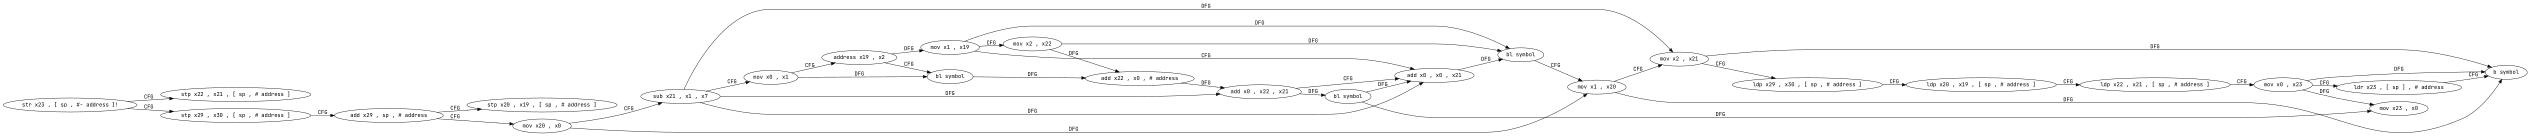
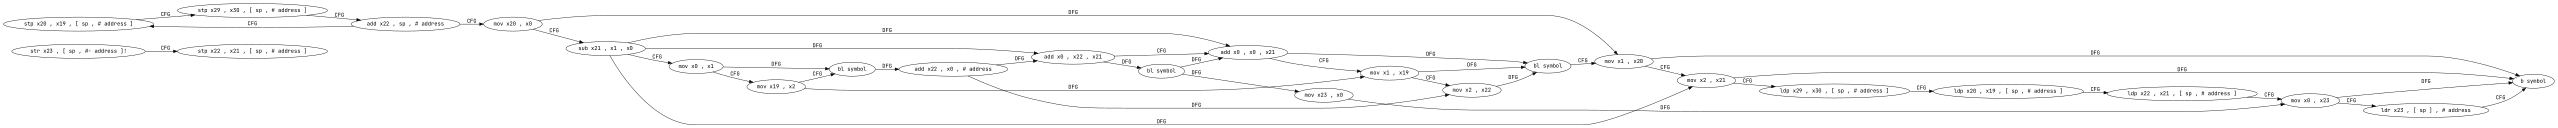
(859, 58) -> (776, 87)
(1193, 59) -> (1313, 67)
(1086, 61) -> (1205, 108)
(680, 96) -> (606, 49)
(2336, 98) -> (1814, 112)
(149, 110) -> (164, 17)
(389, 116) -> (406, 24)
